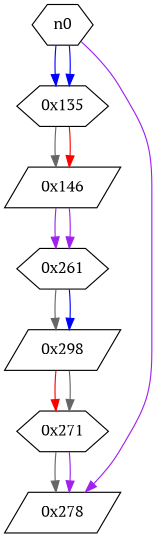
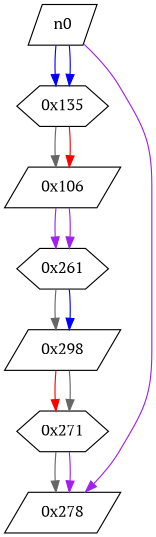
(63, 25) -> (63, 25)
(63, 187) -> (63, 187)
